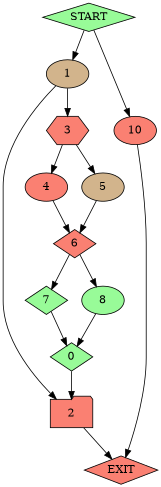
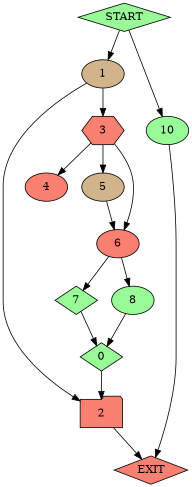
(135, 130) -> (167, 130)
(59, 213) -> (133, 181)
(75, 244) -> (118, 244)
